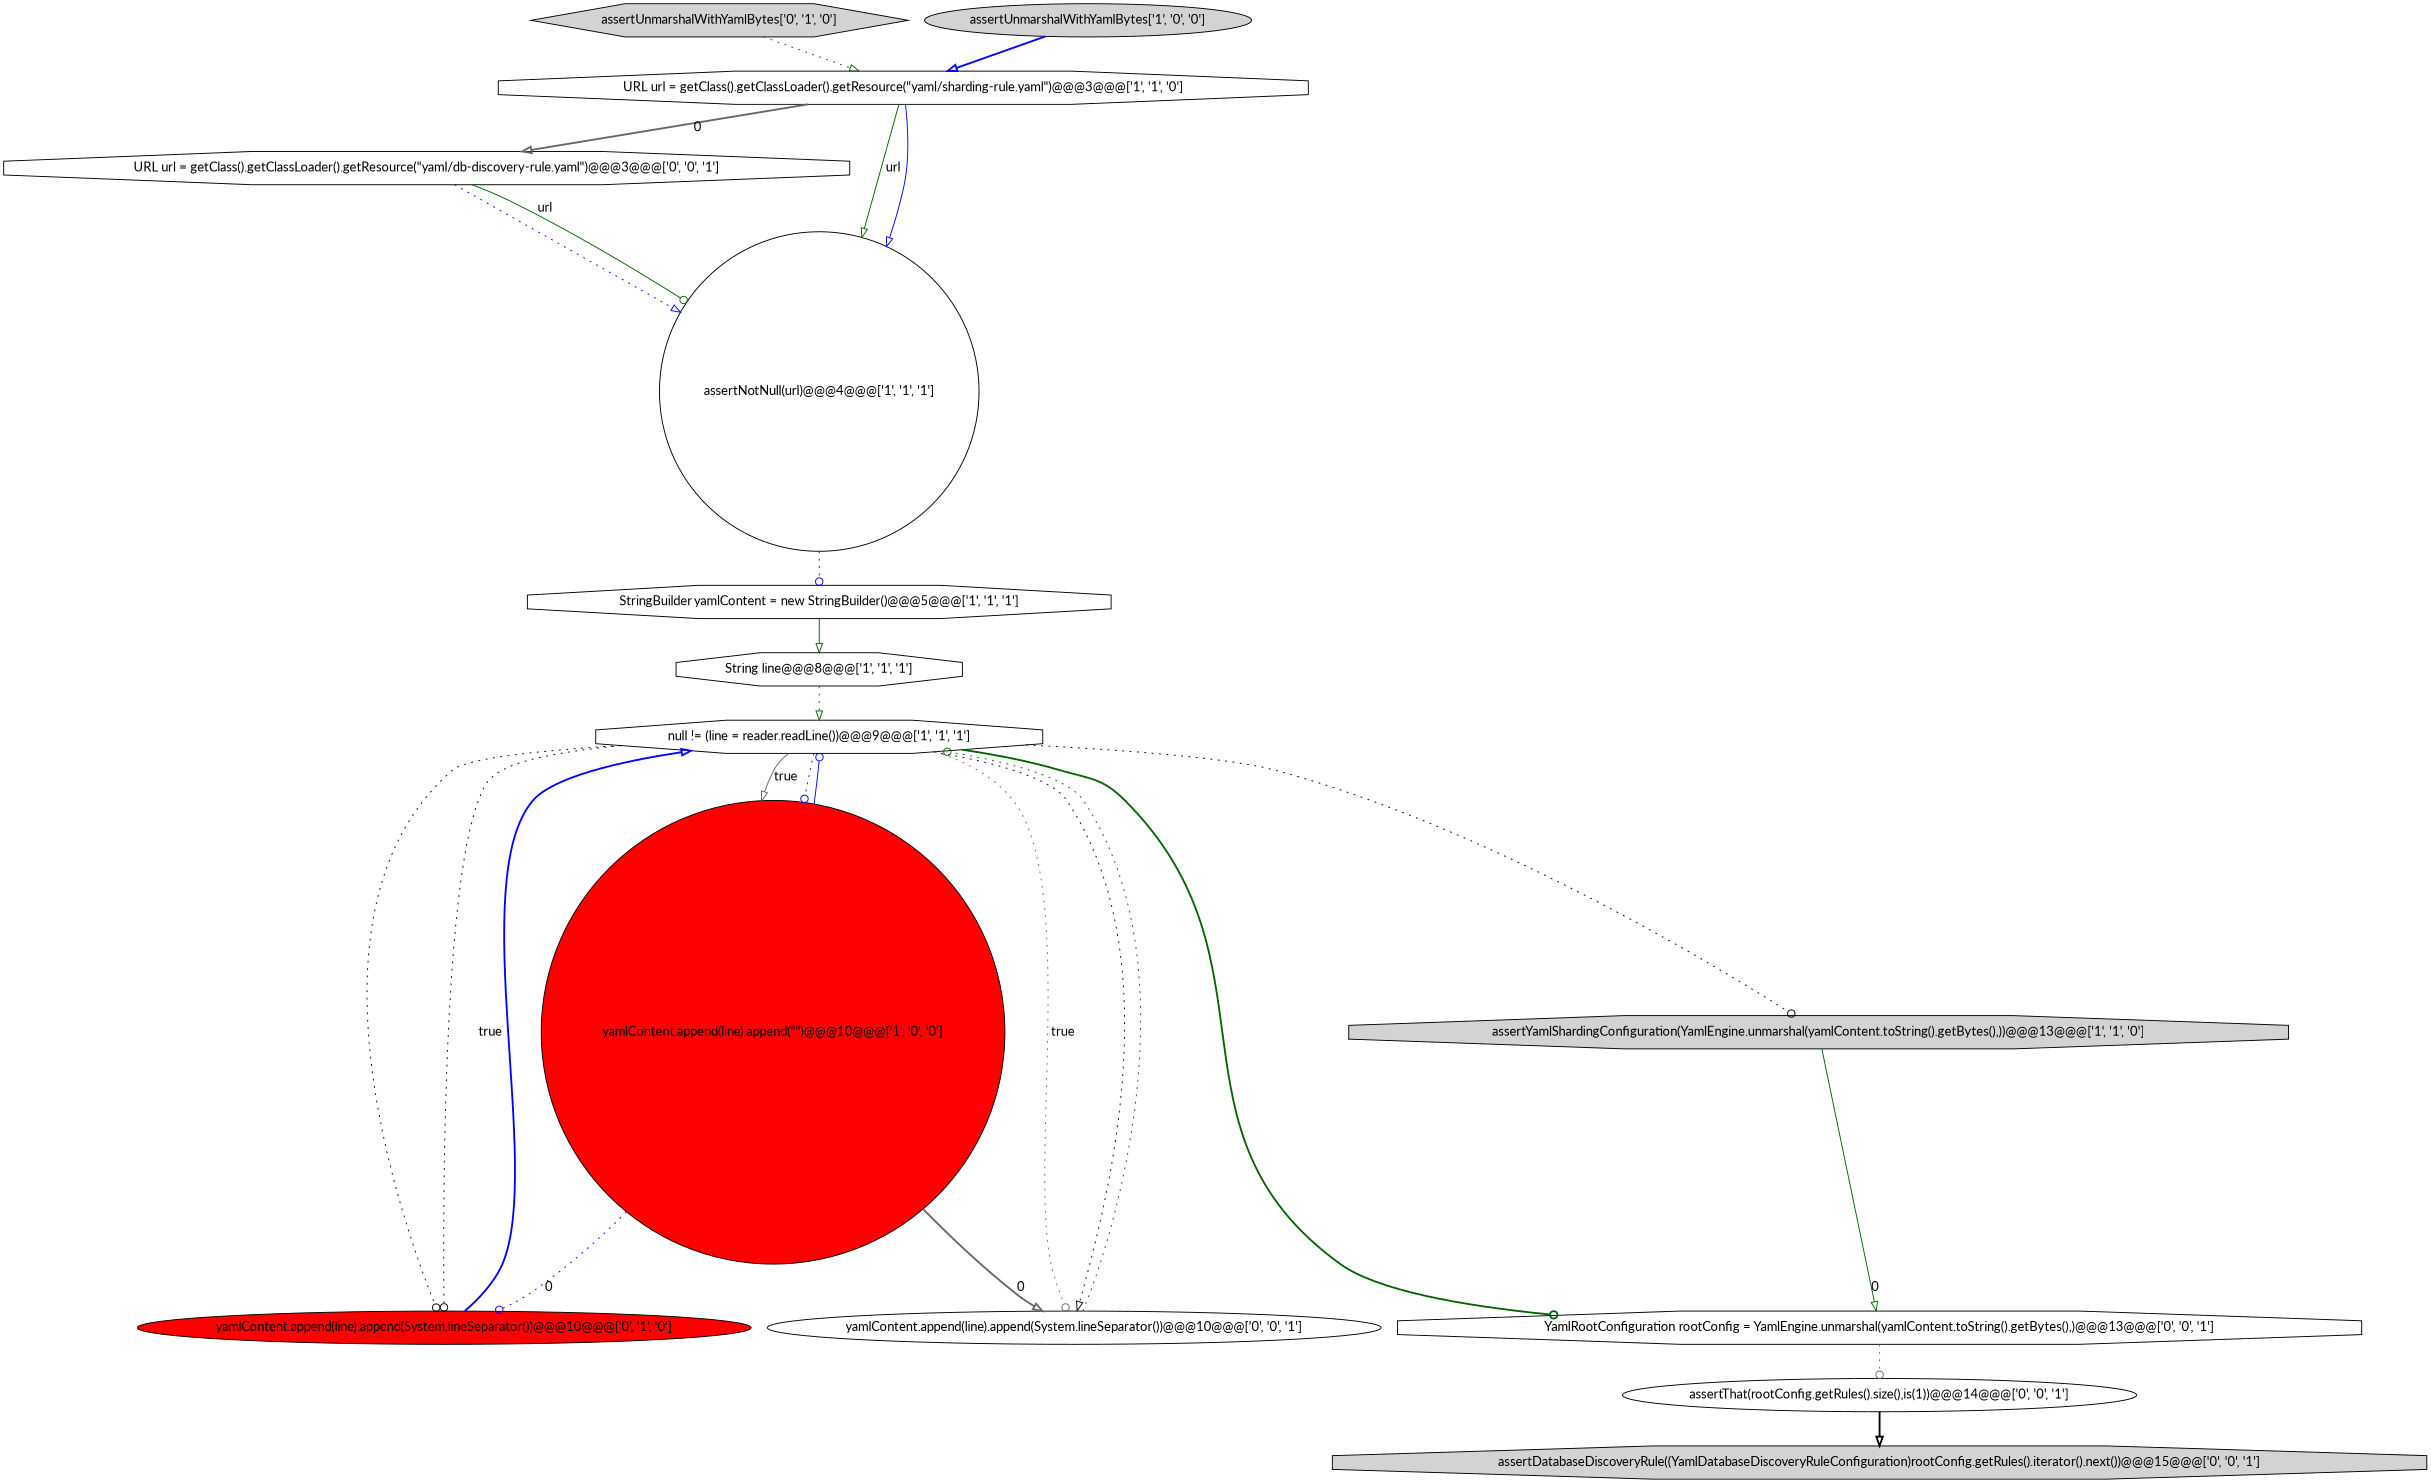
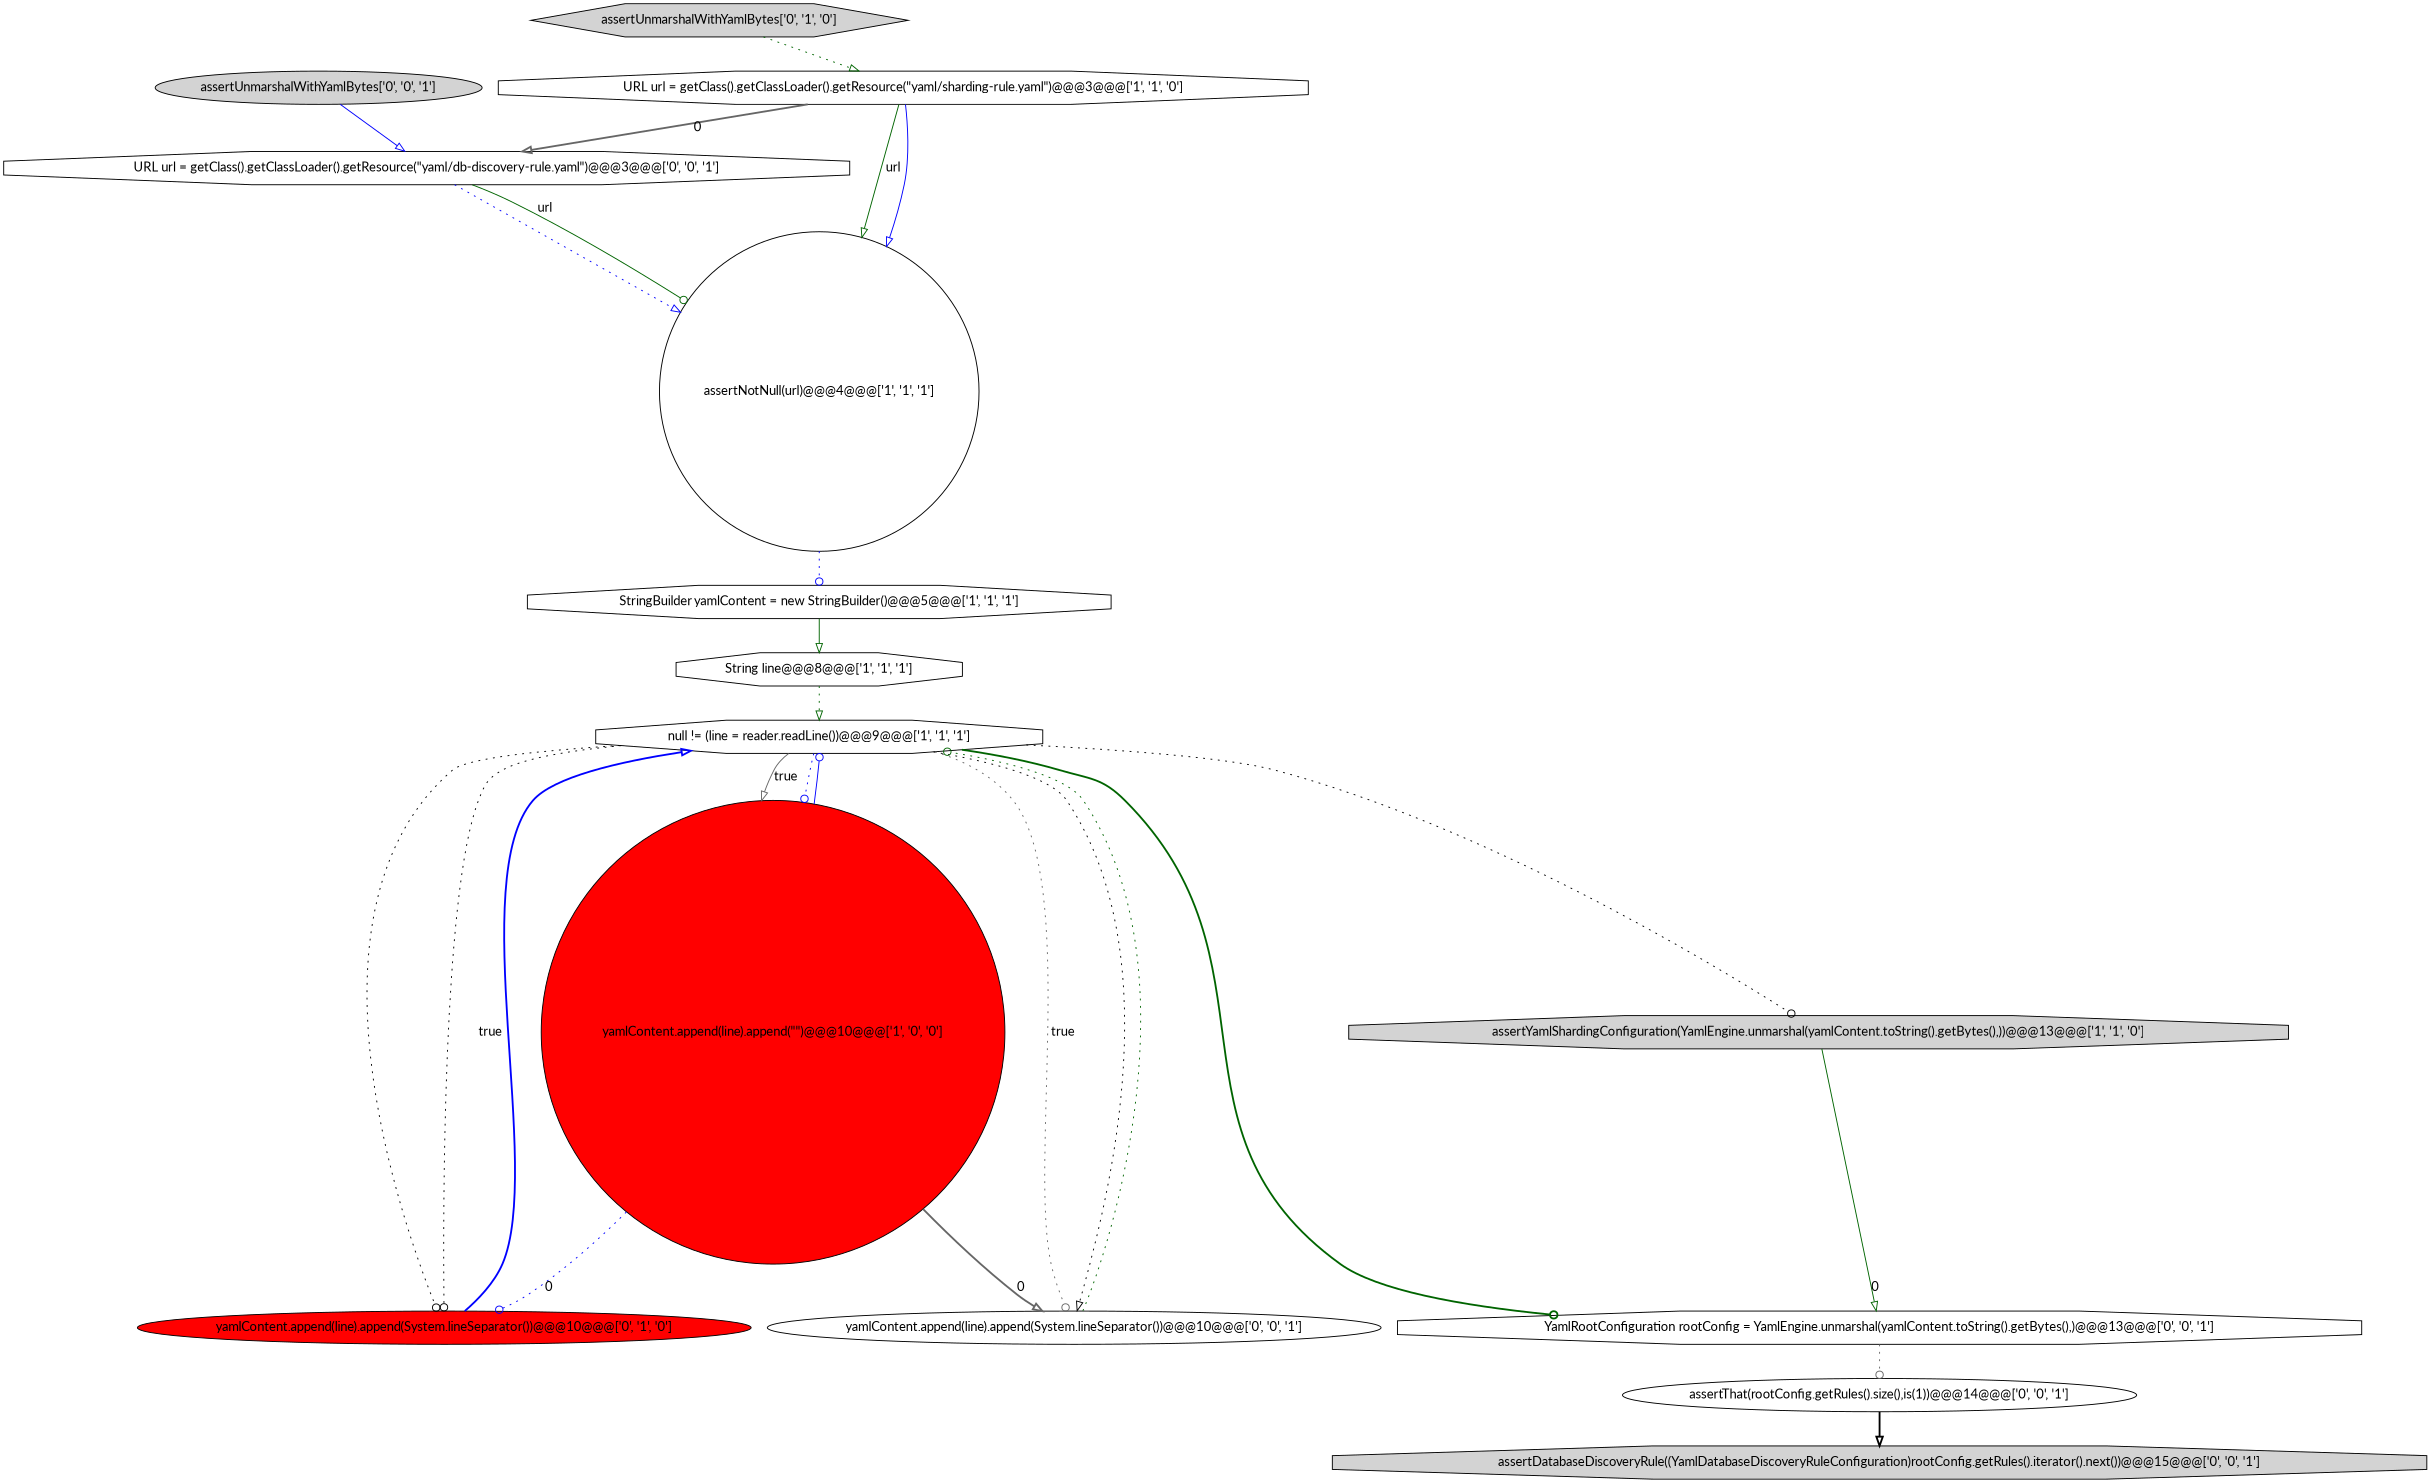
(1088, 20) -> none
none -> (319, 88)
